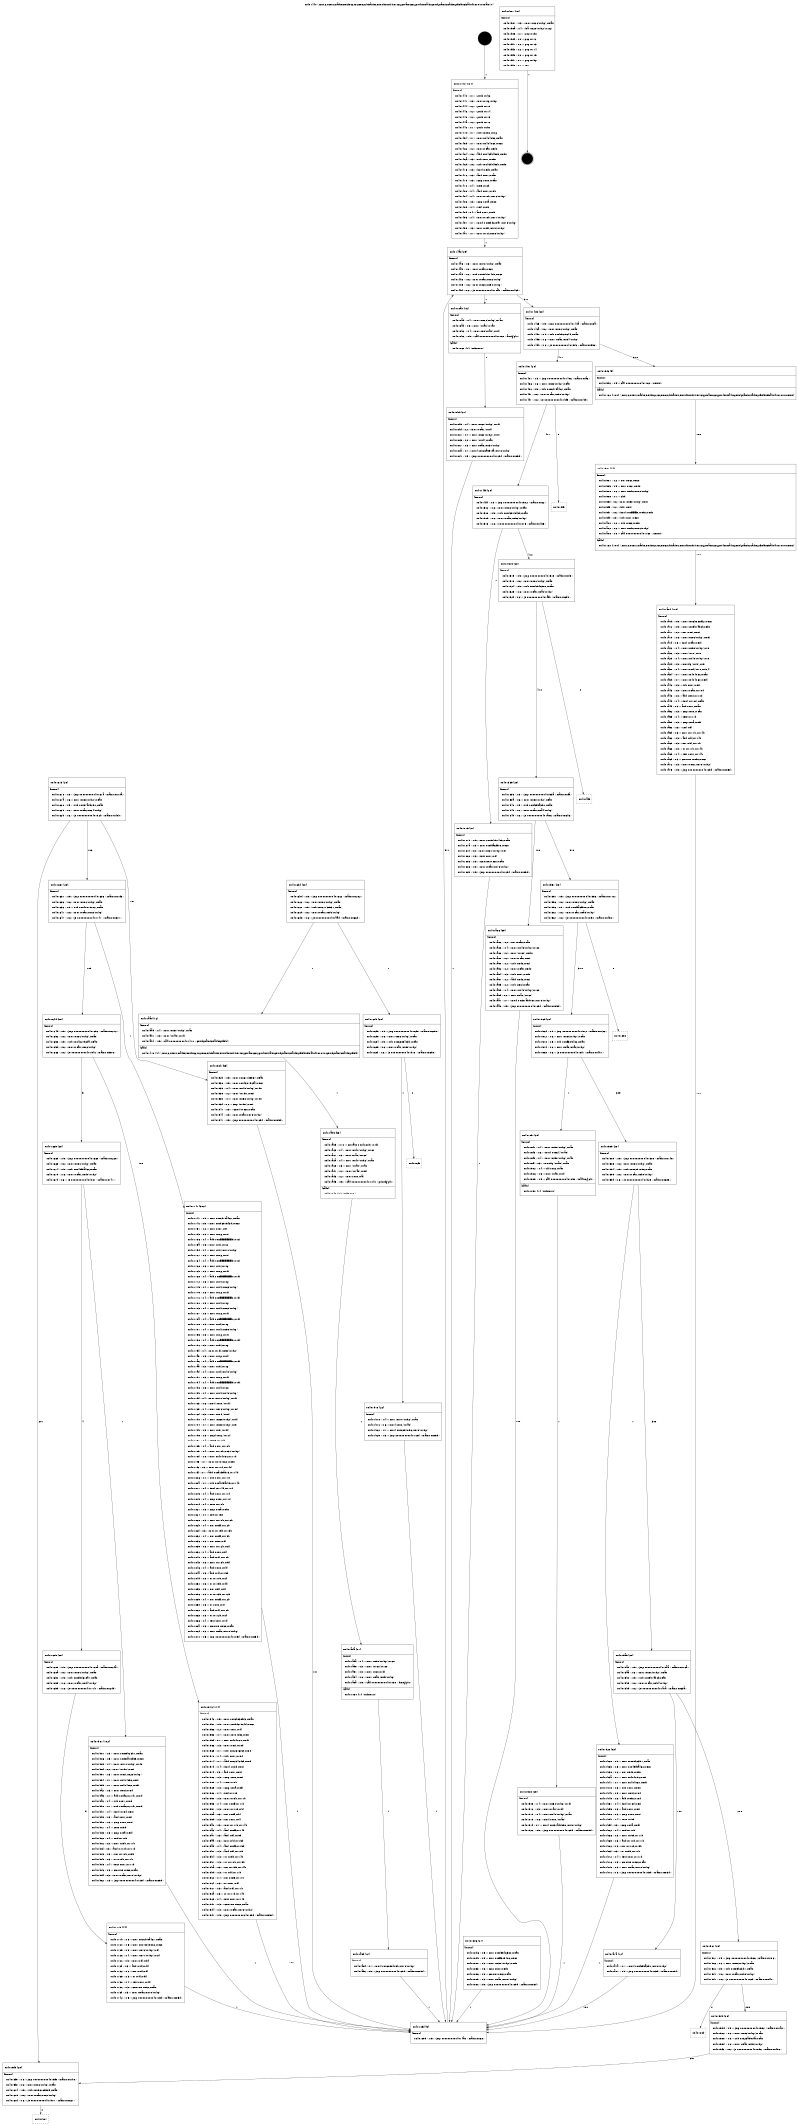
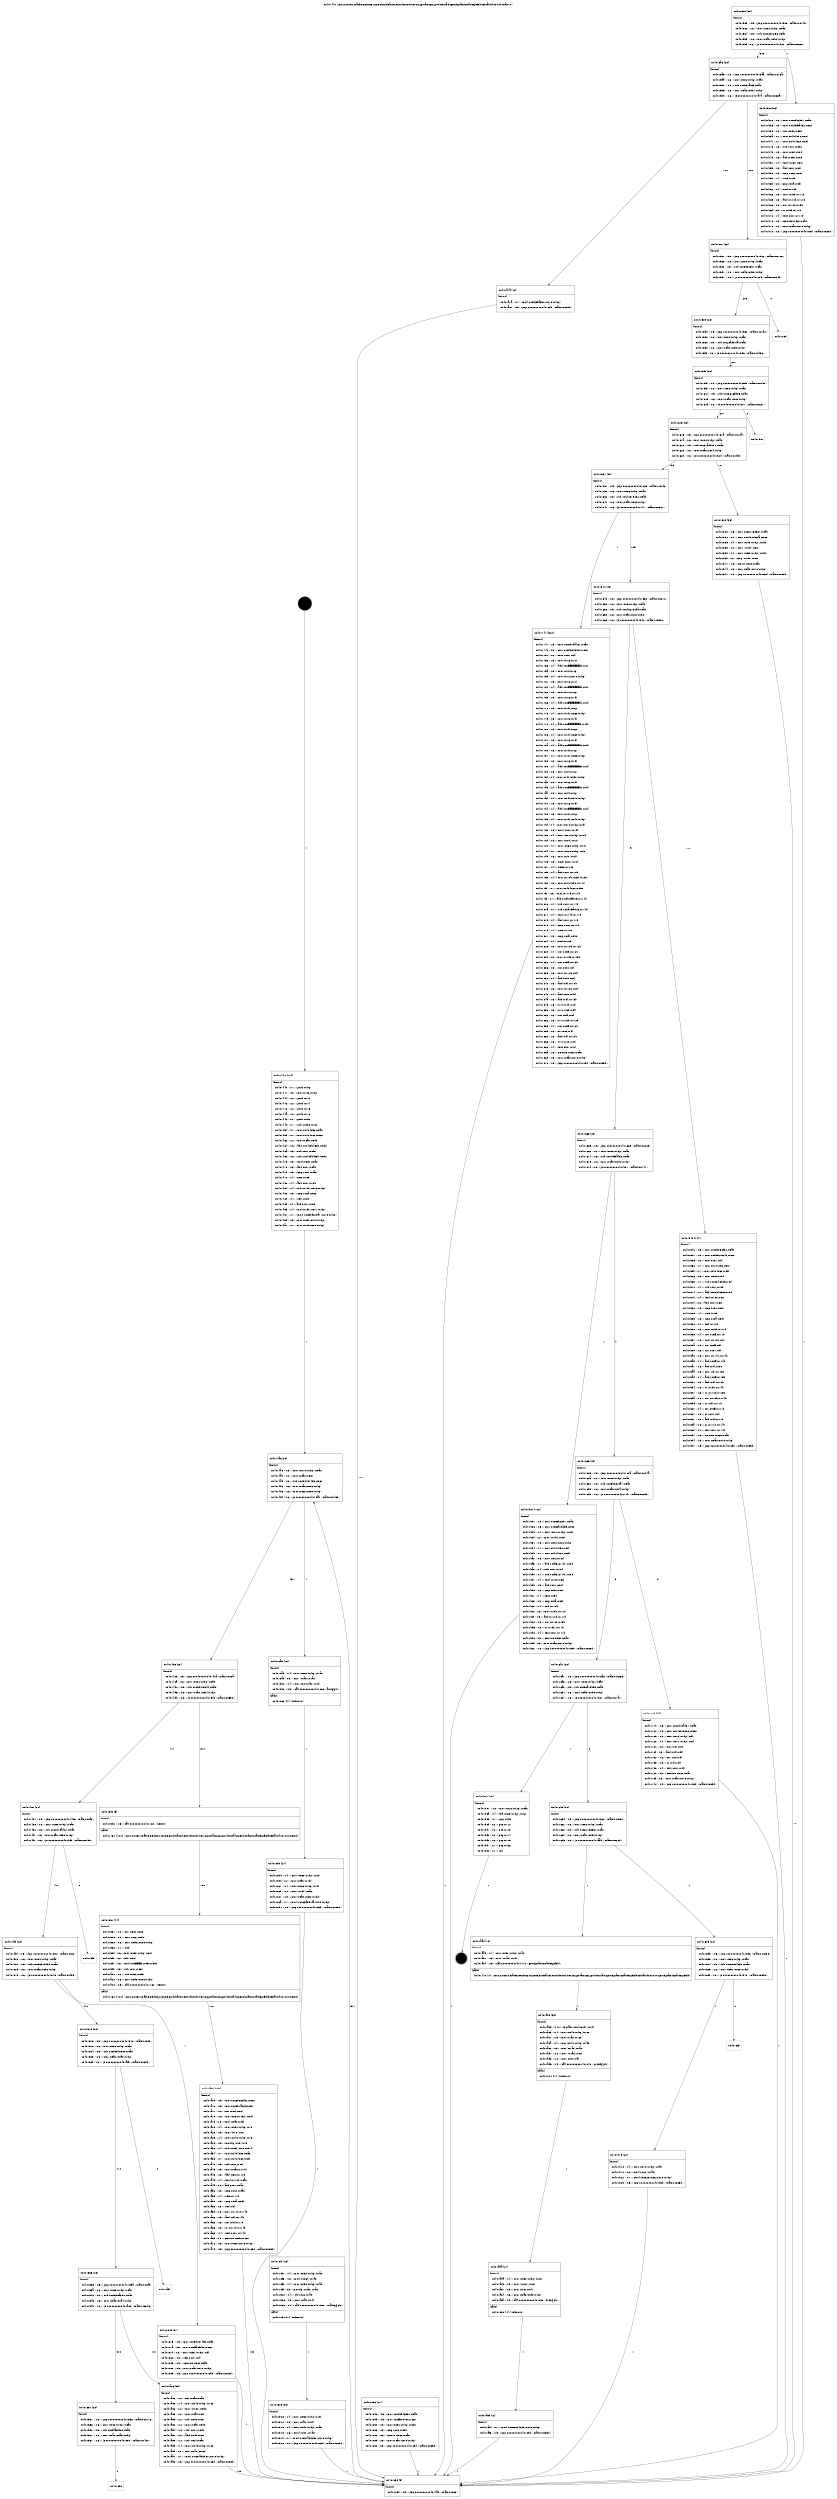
(570, 1036) -> none
(38, 1437) -> (719, 413)
none -> (588, 1681)
(291, 1963) -> (786, 1958)
